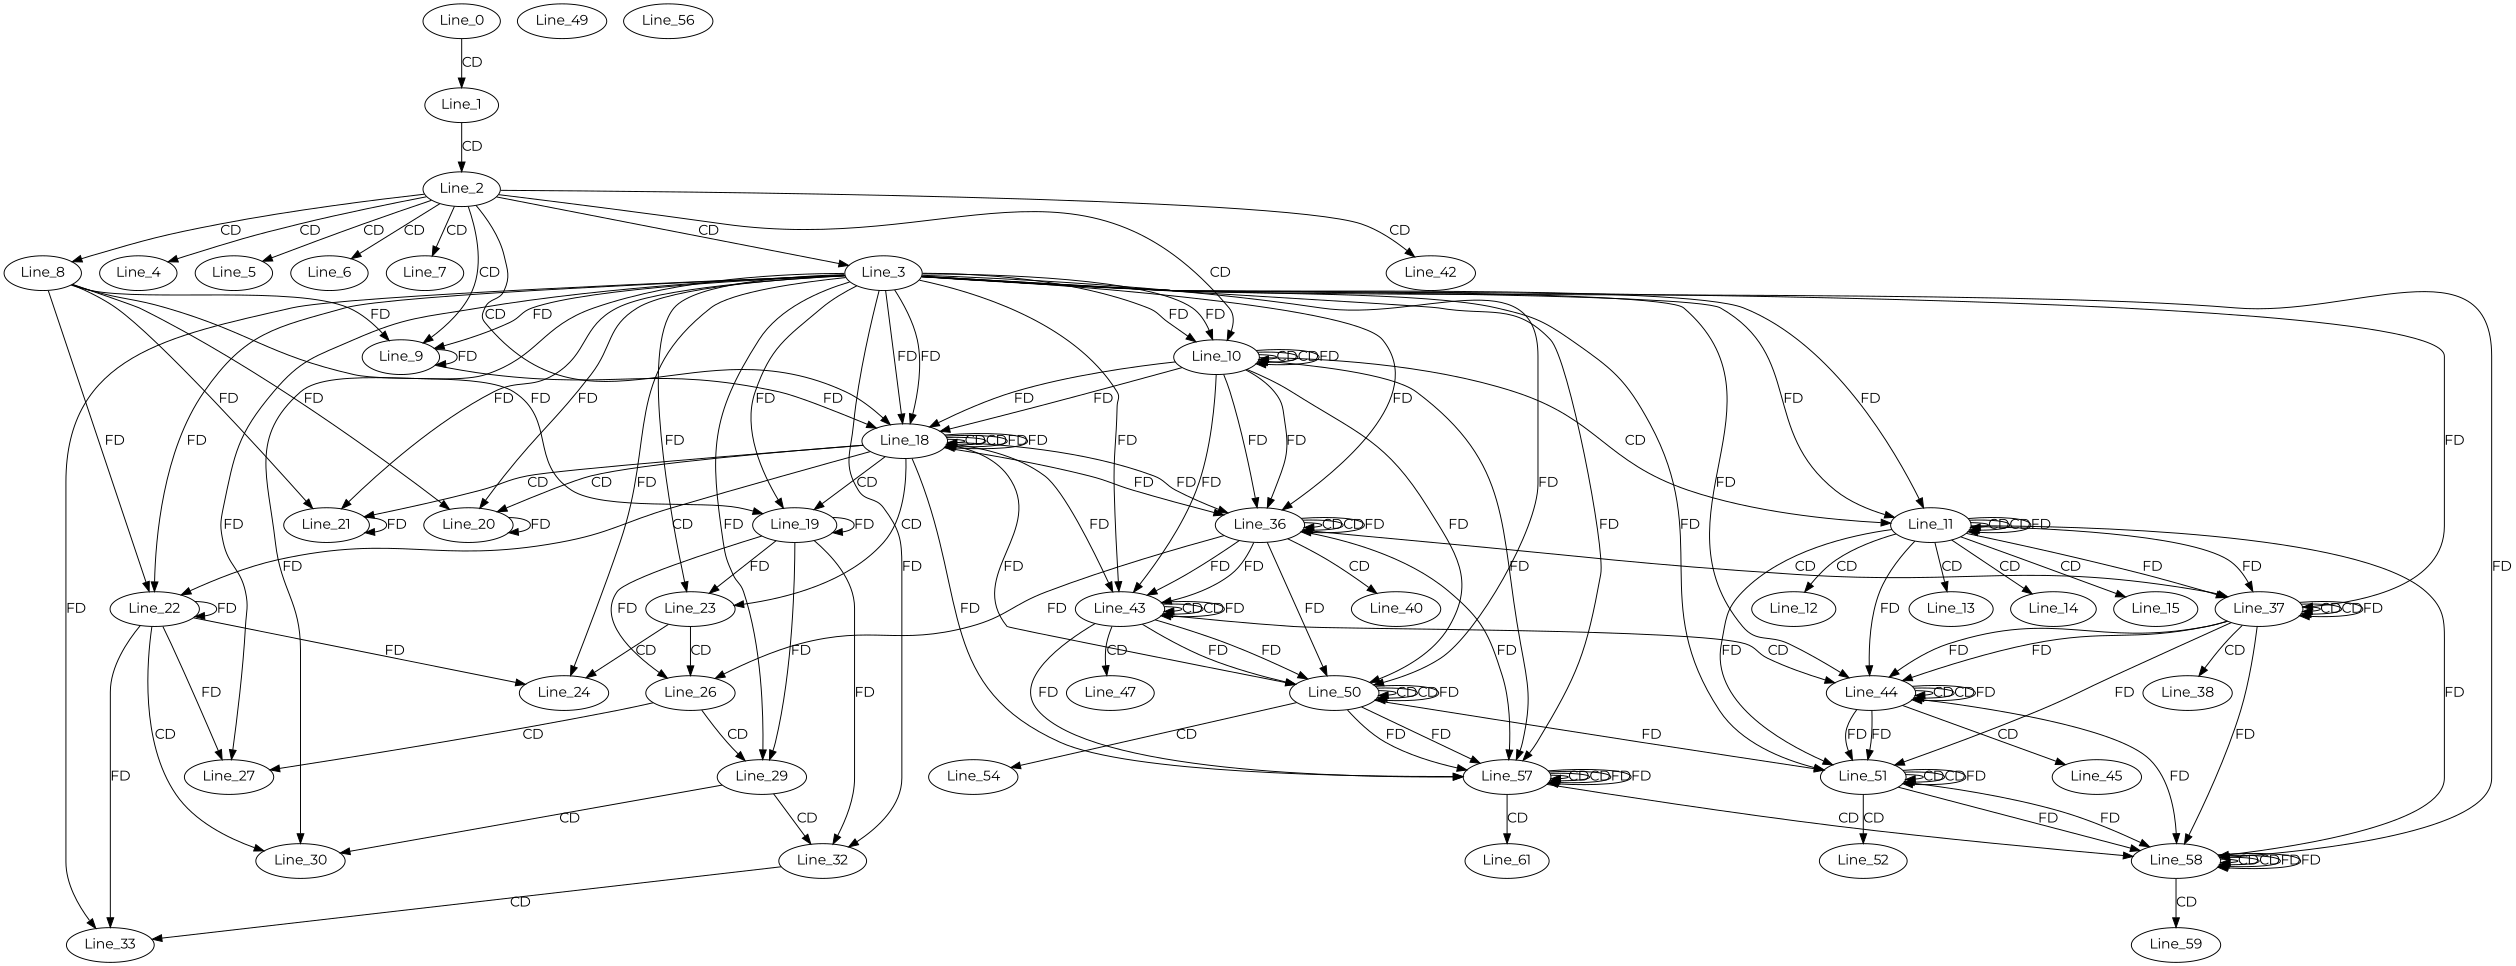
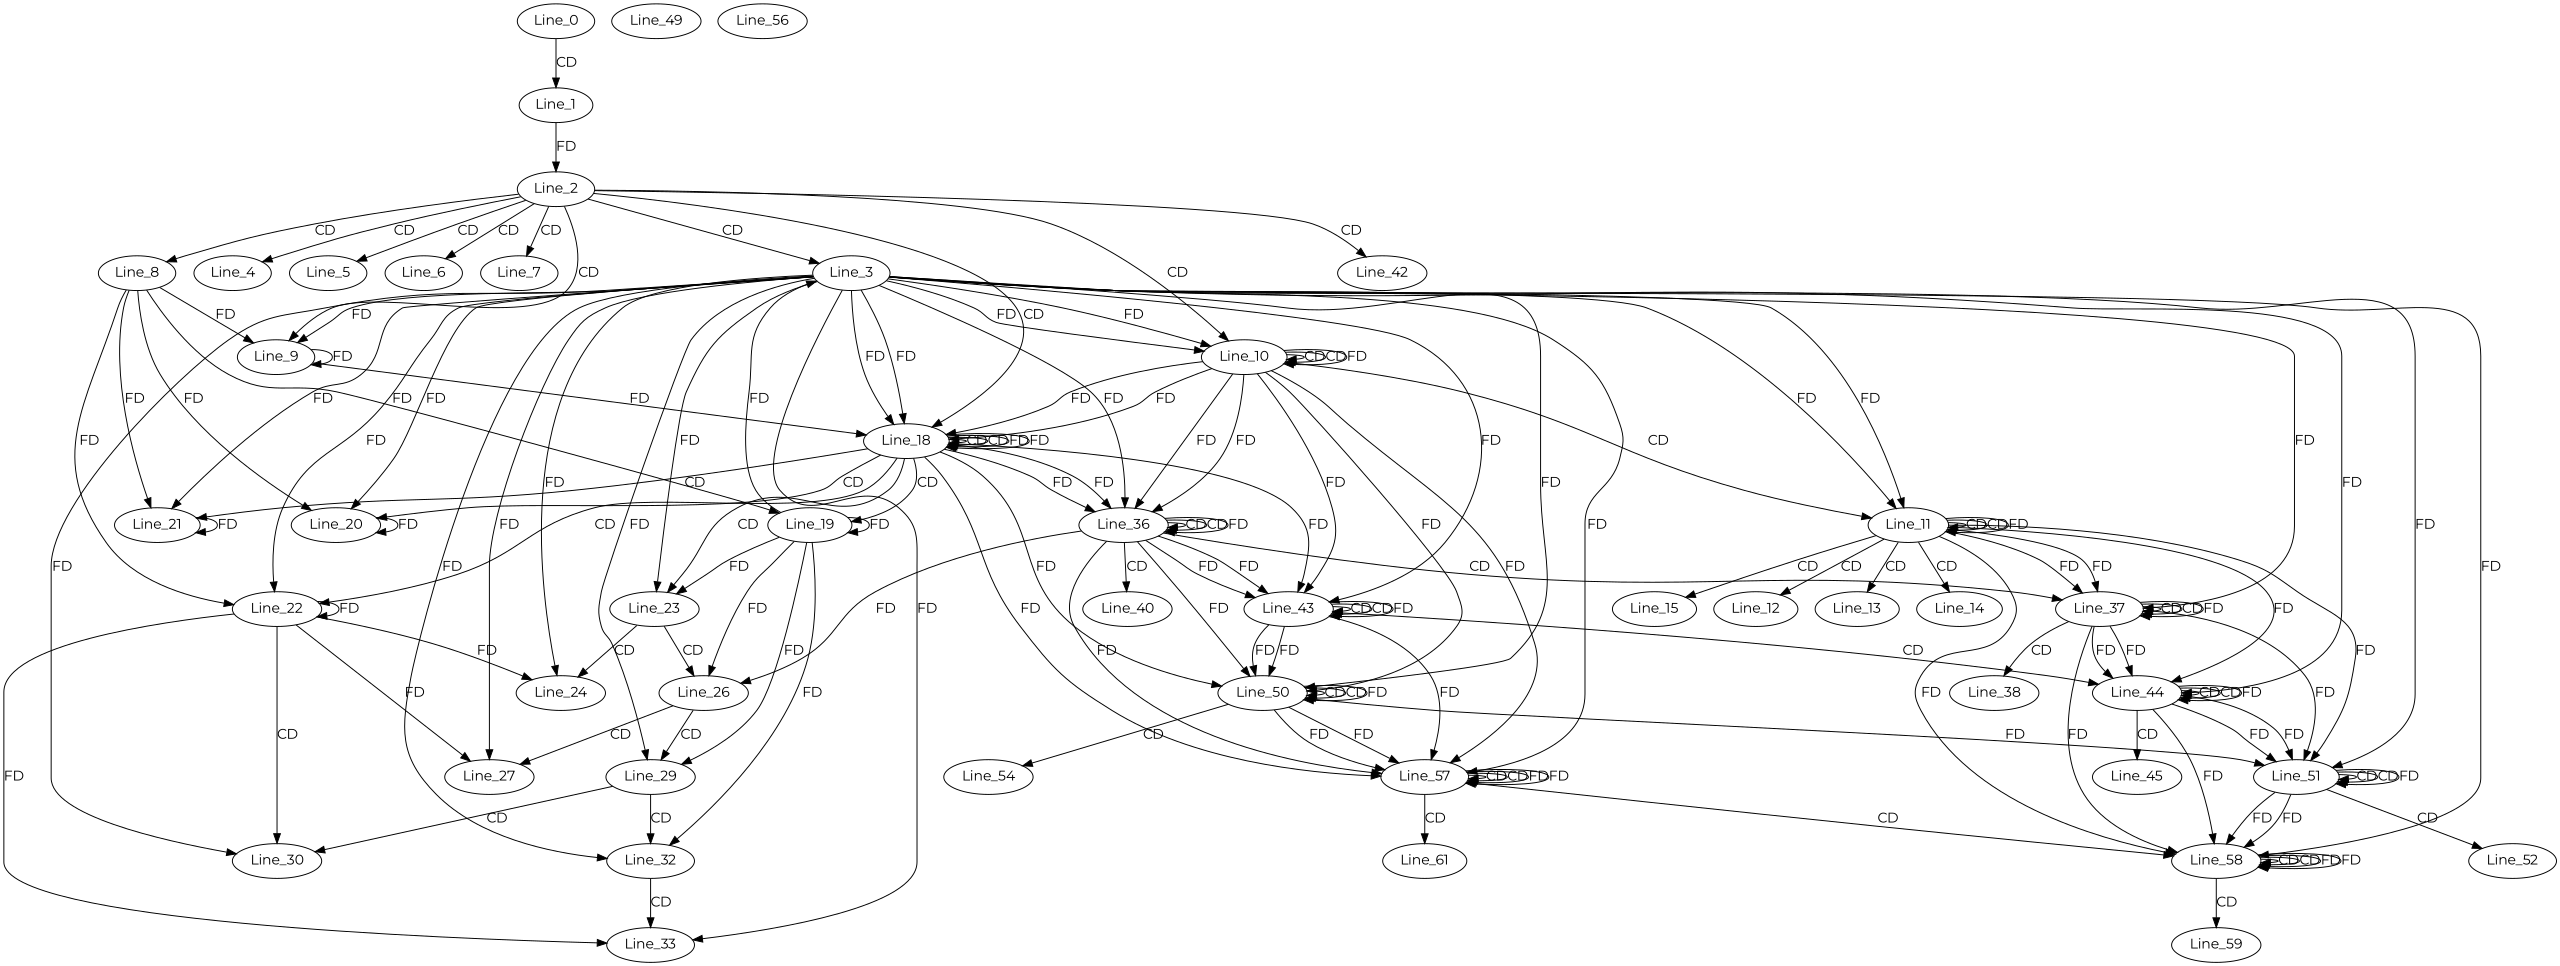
(472, 147) -> (566, 147)
(759, 381) -> (749, 392)
(1110, 693) -> none
